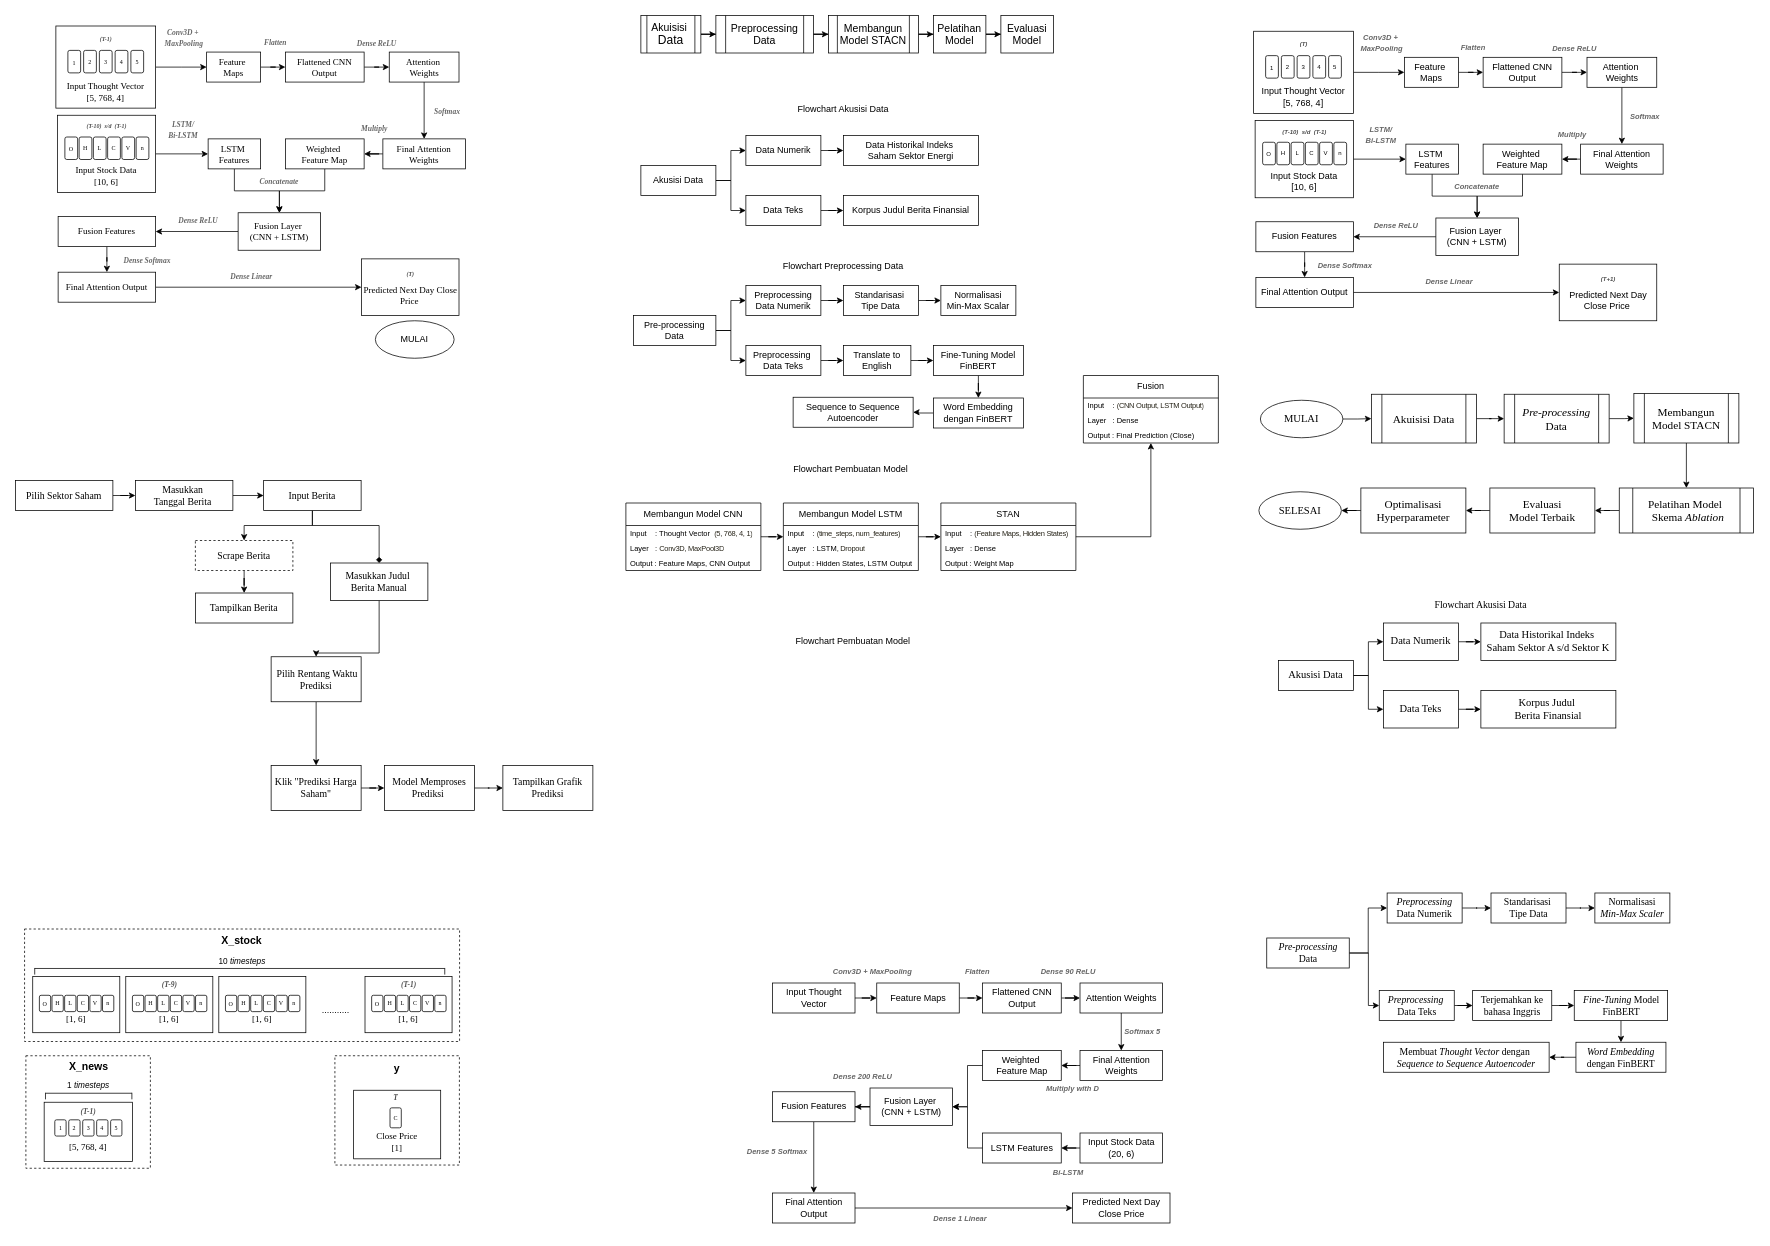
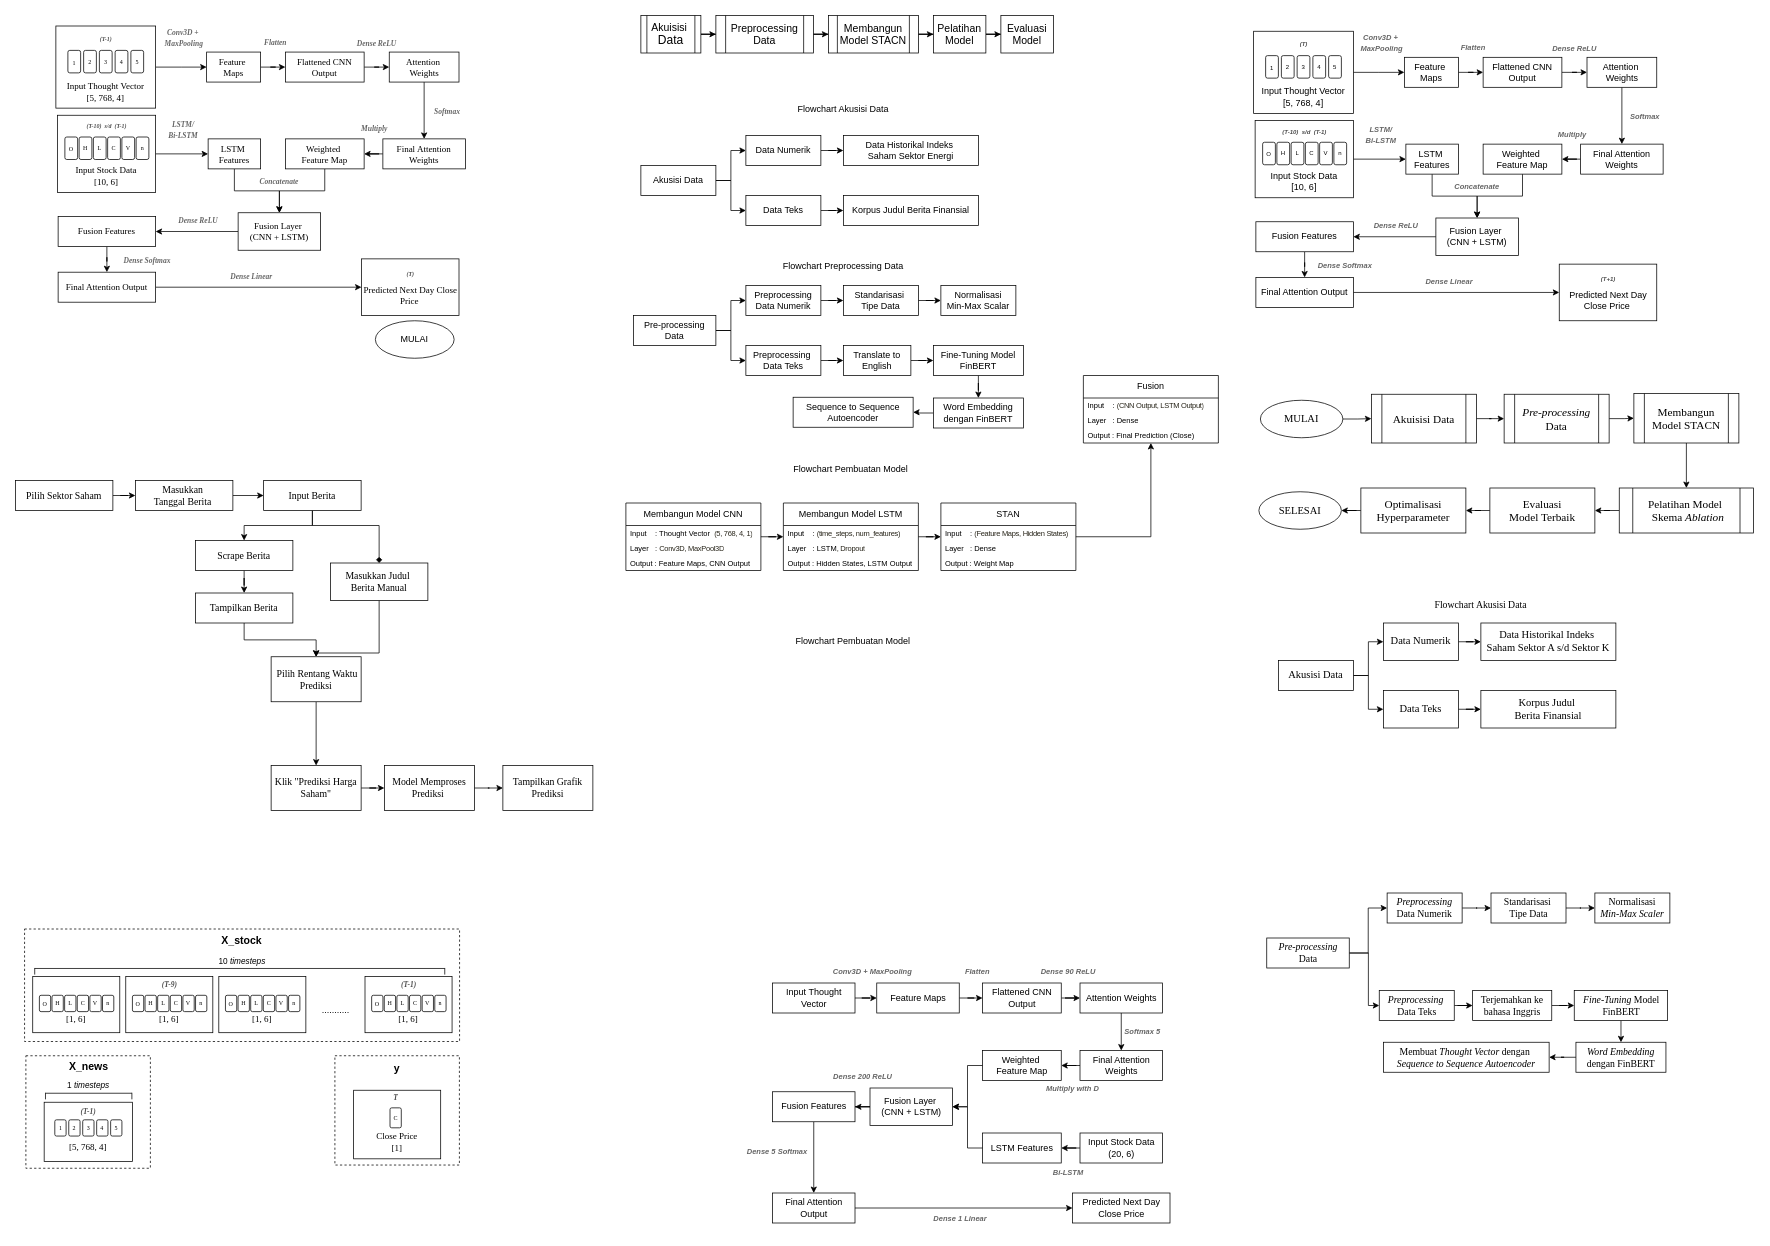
(244, 555) -> (244, 555)
none -> (277, 640)
